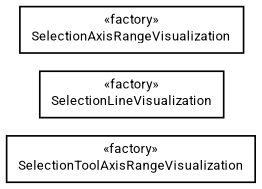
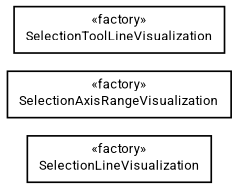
none -> (118, 30)
(131, 159) -> none
